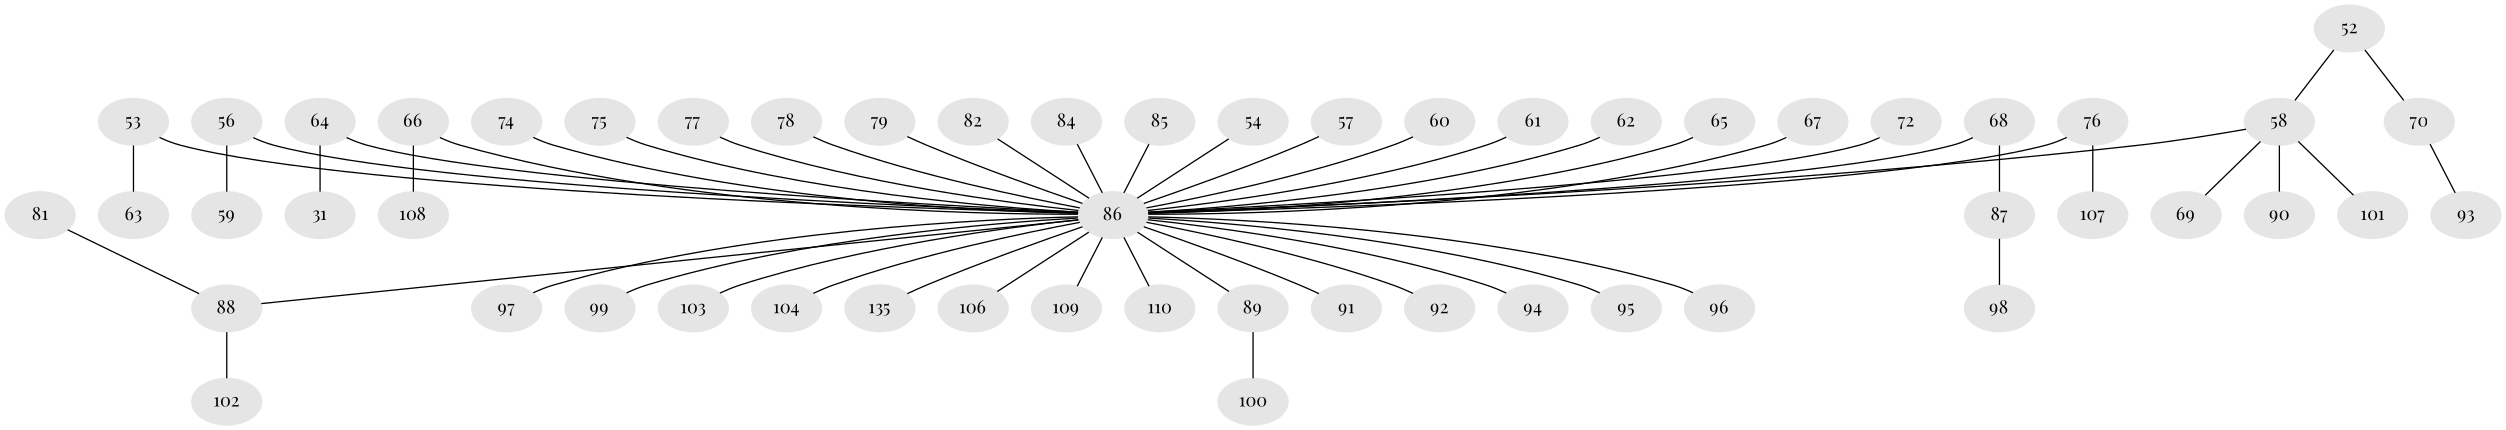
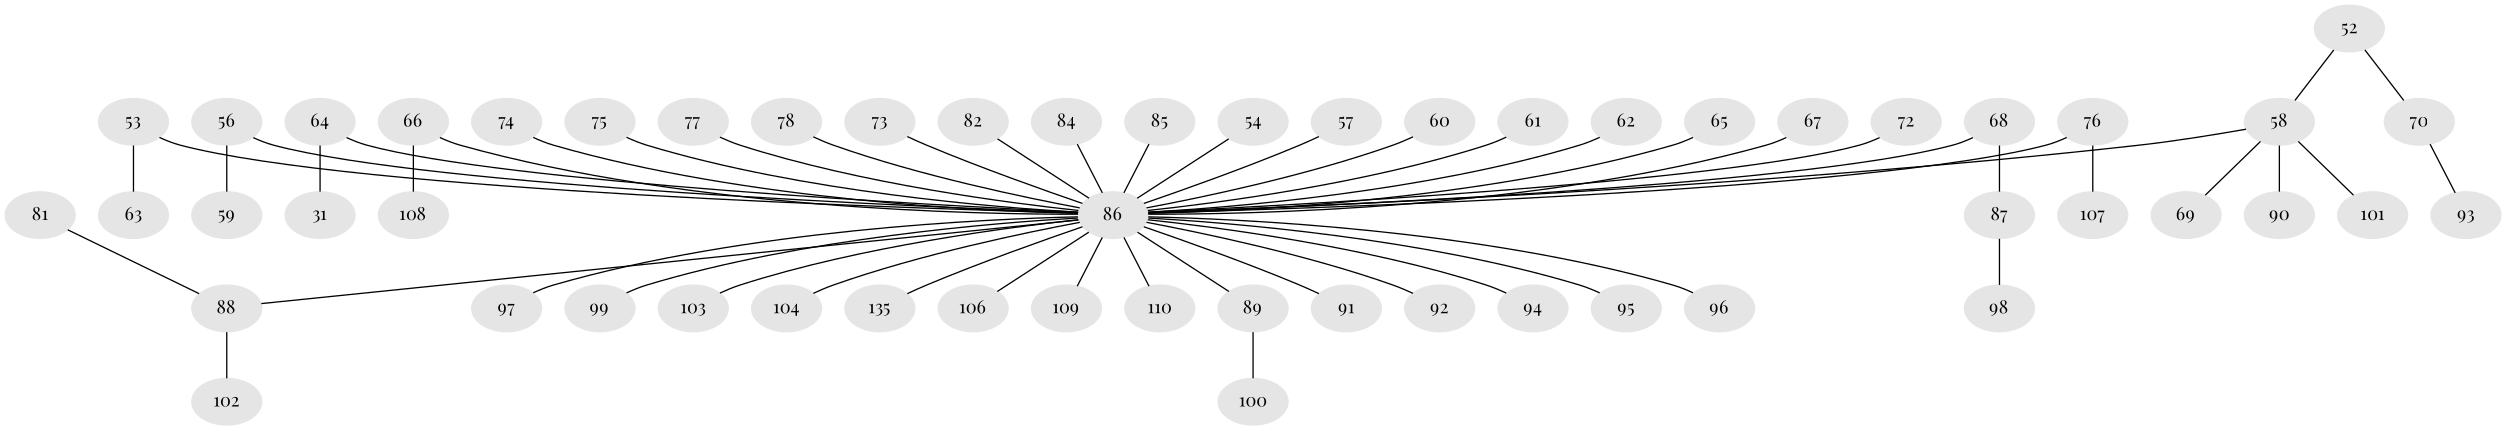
(880, 122) -> (880, 122)
